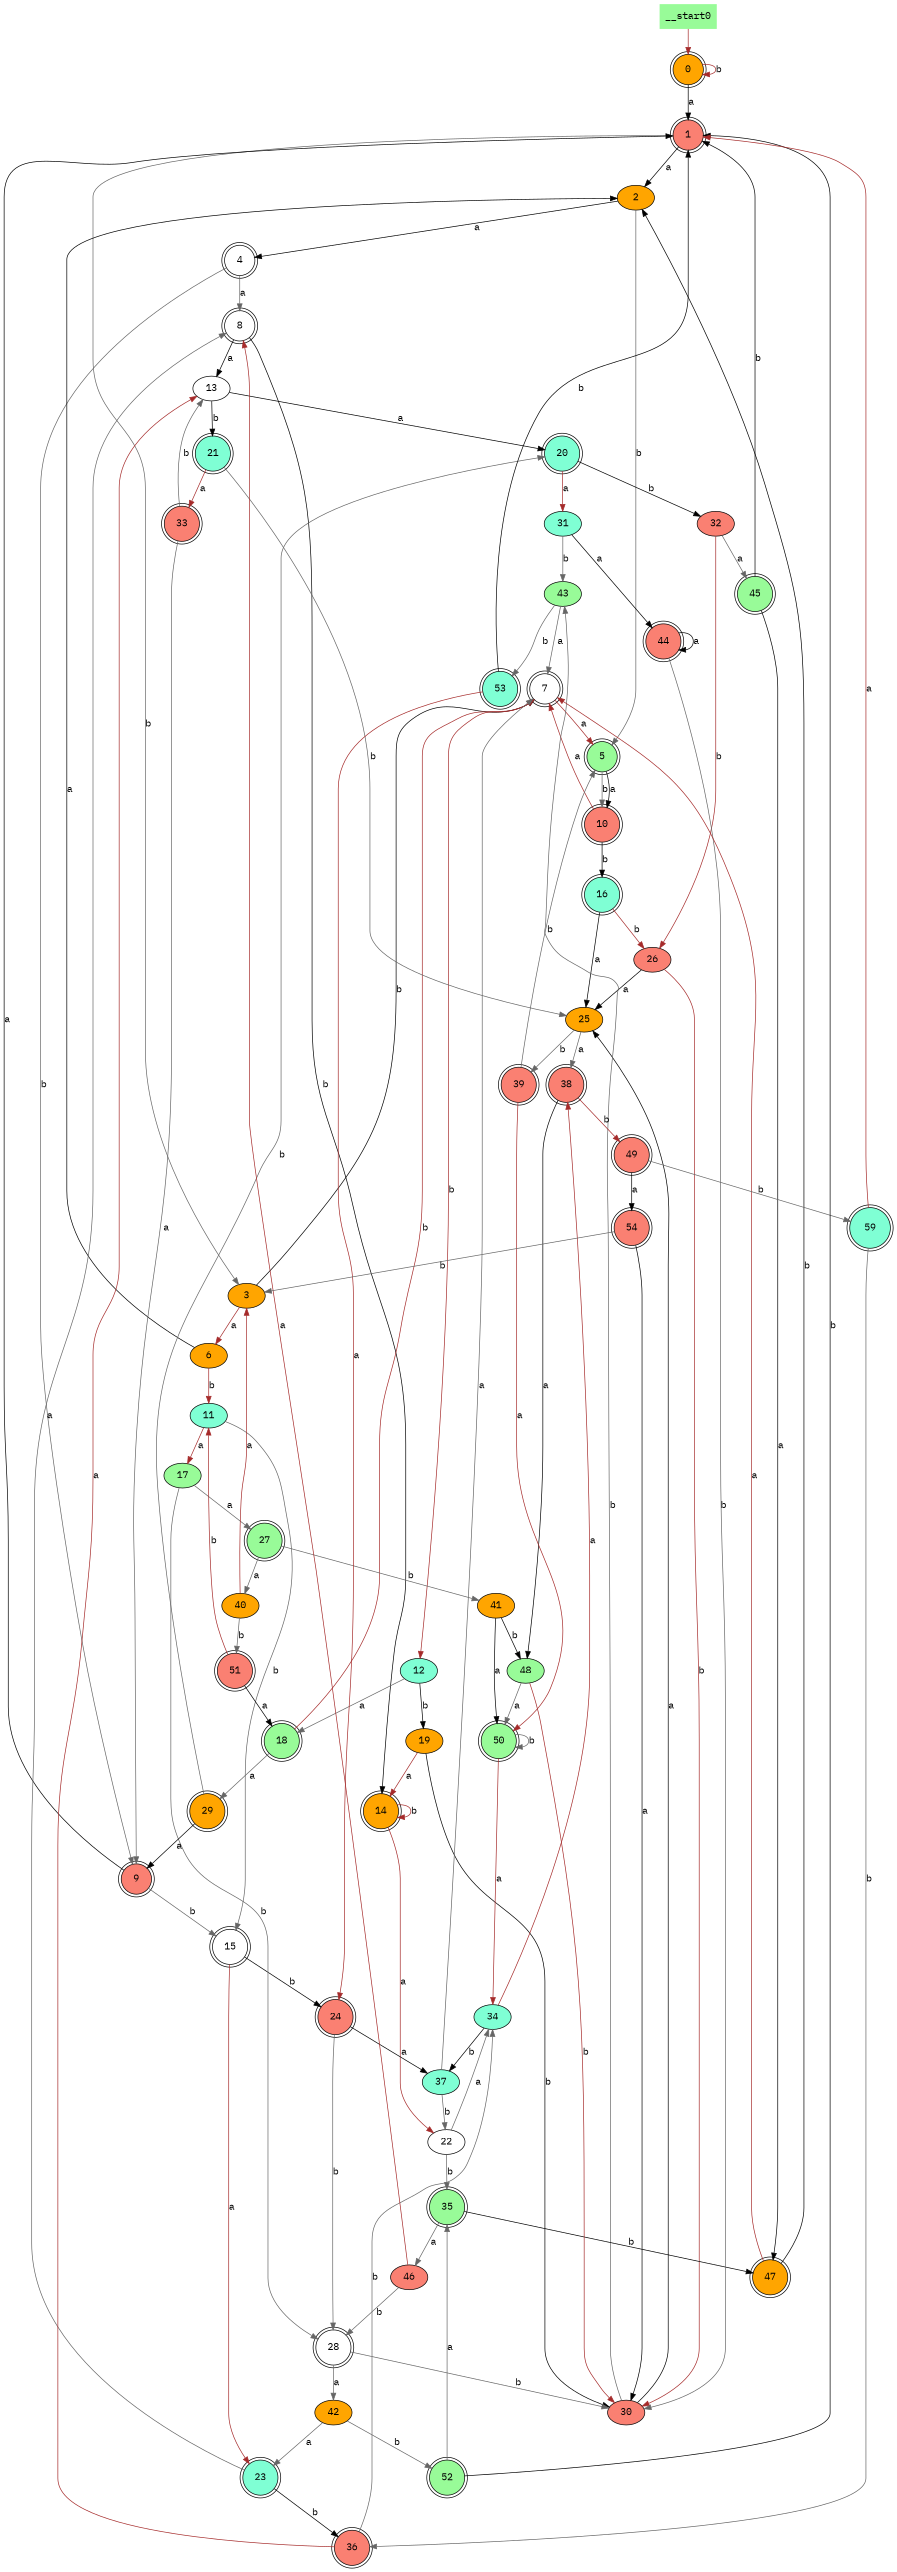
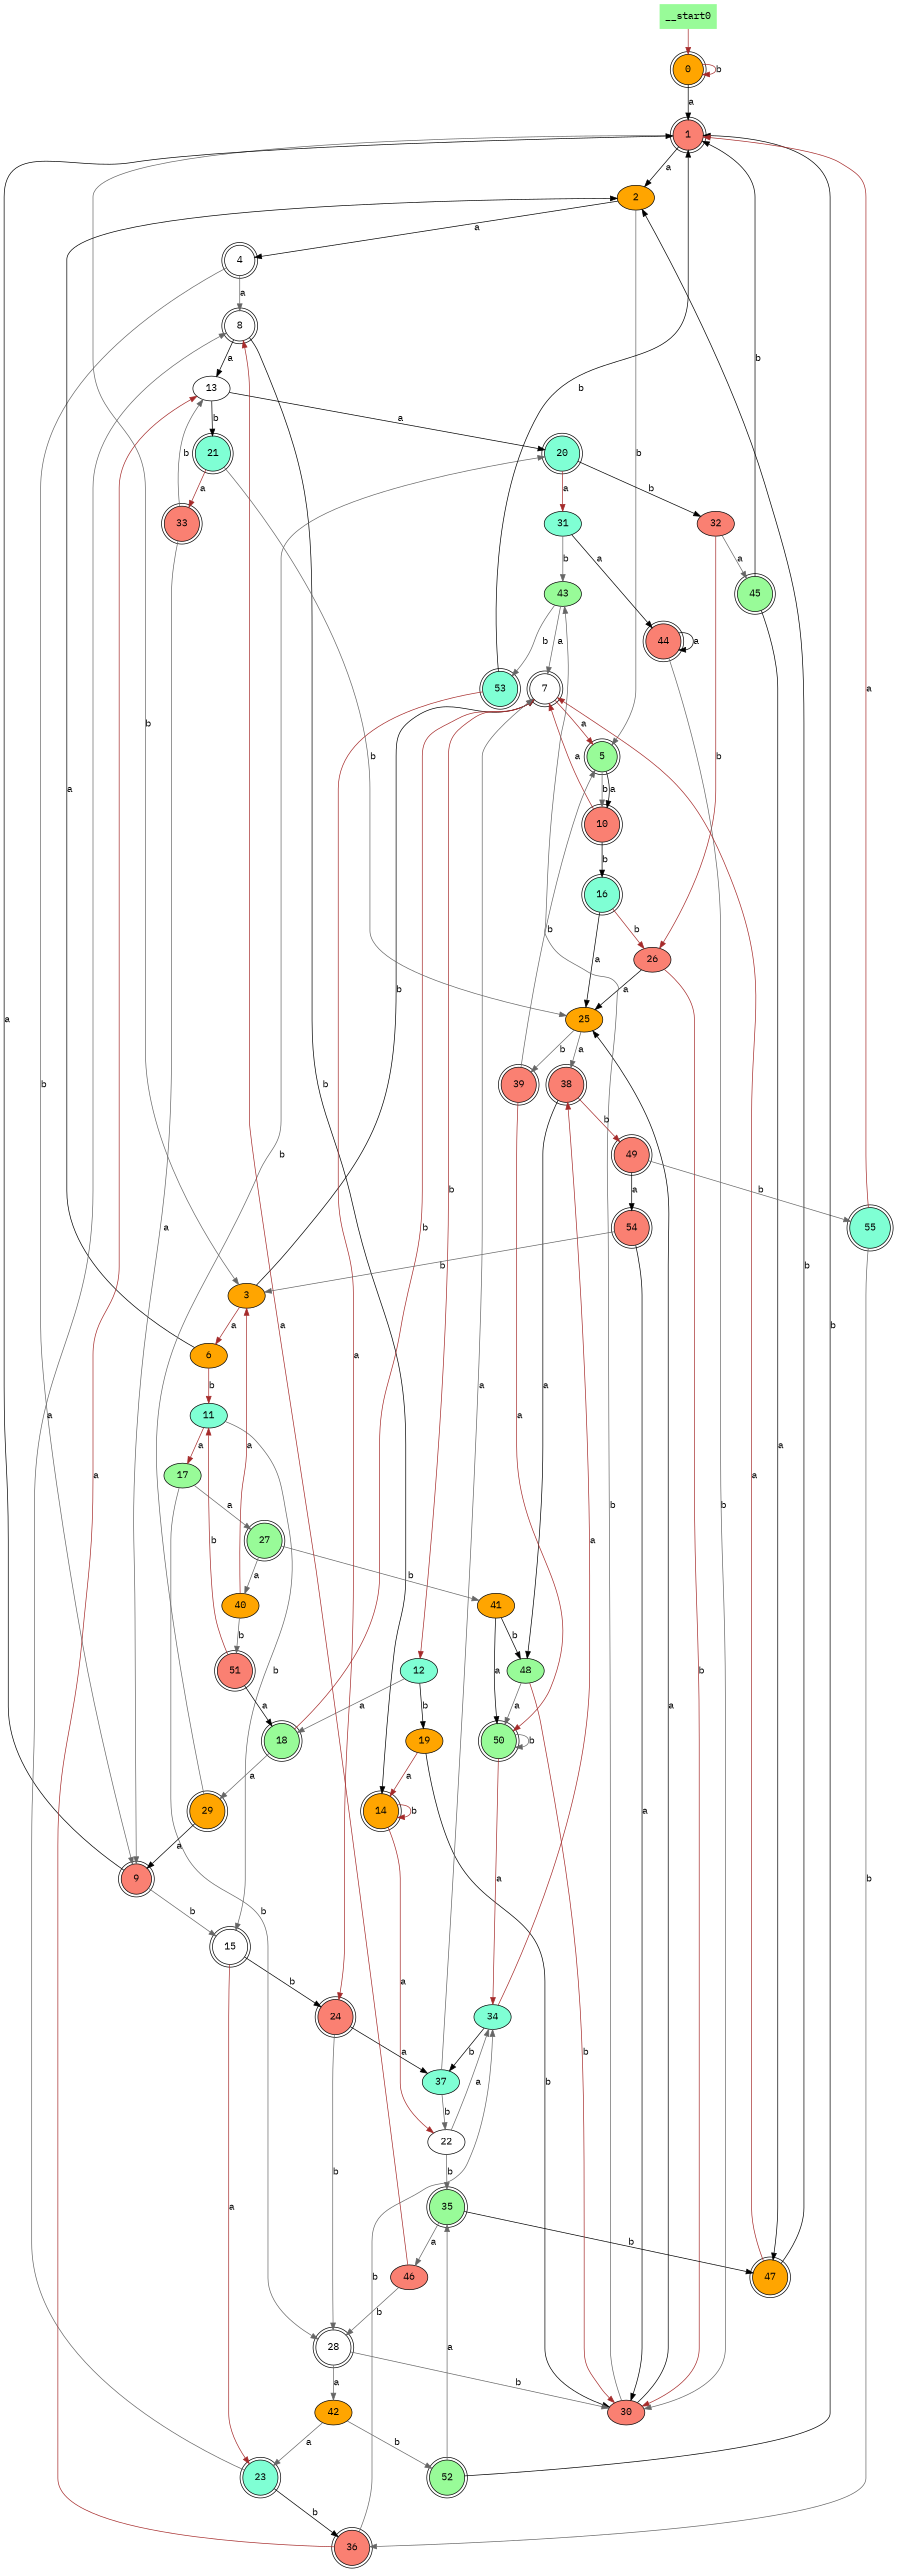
(870, 1228) -> (870, 1228)
